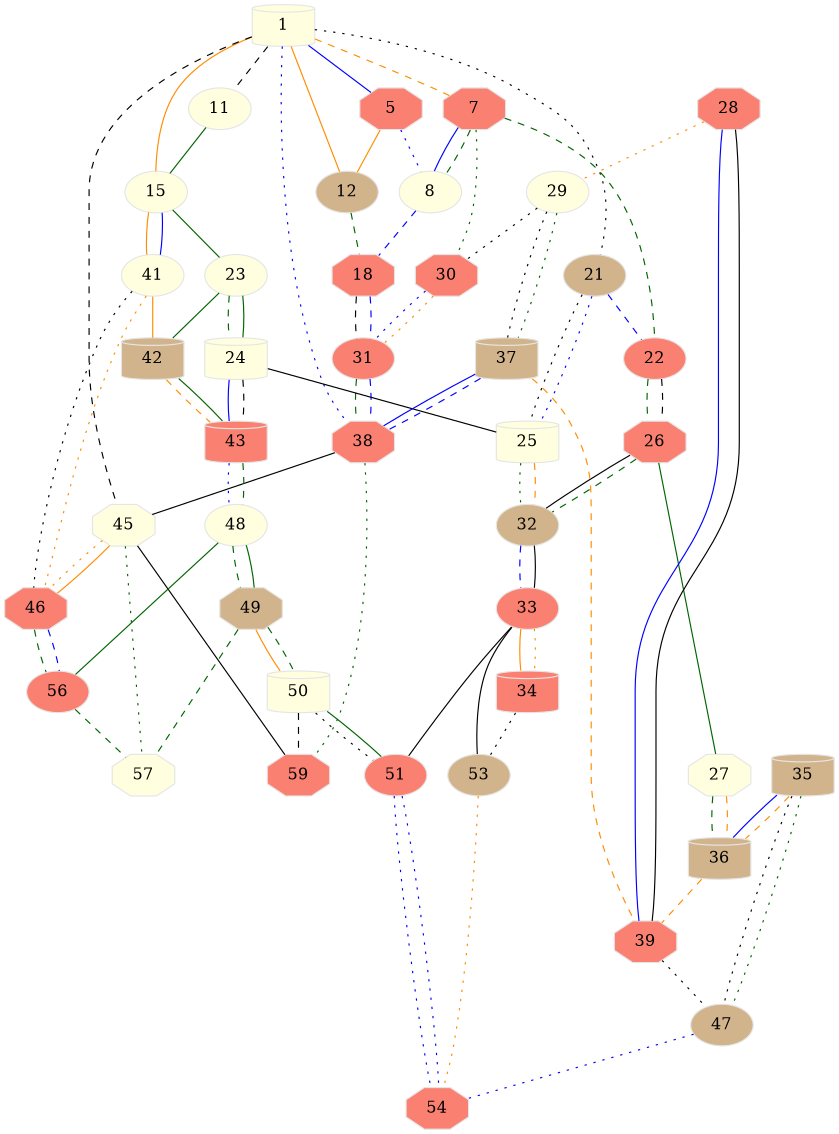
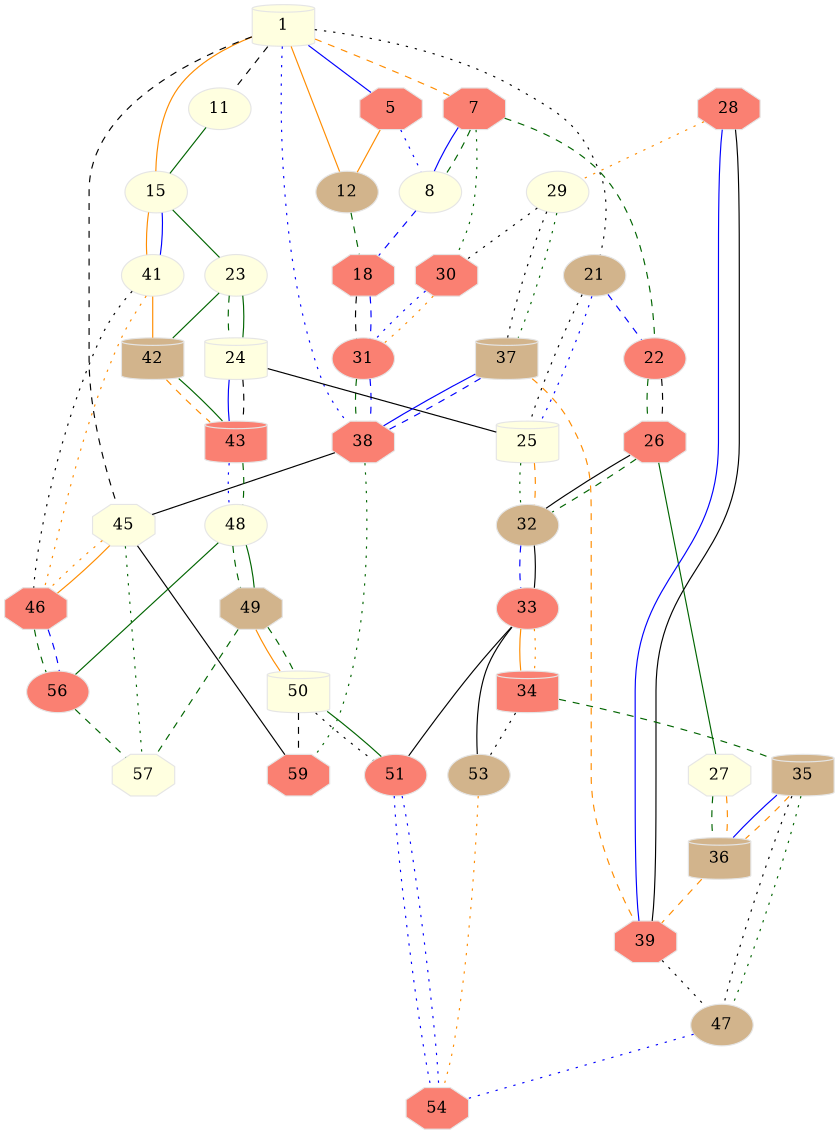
none -> (666, 725)
